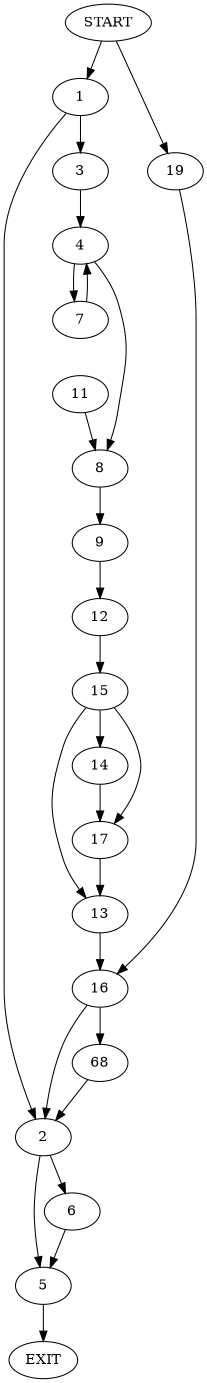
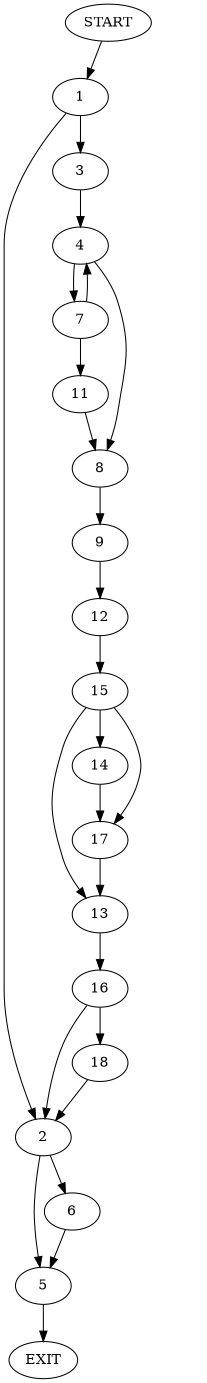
(175, 171) -> none
none -> (80, 352)
(100, 1063) -> (100, 1063)
